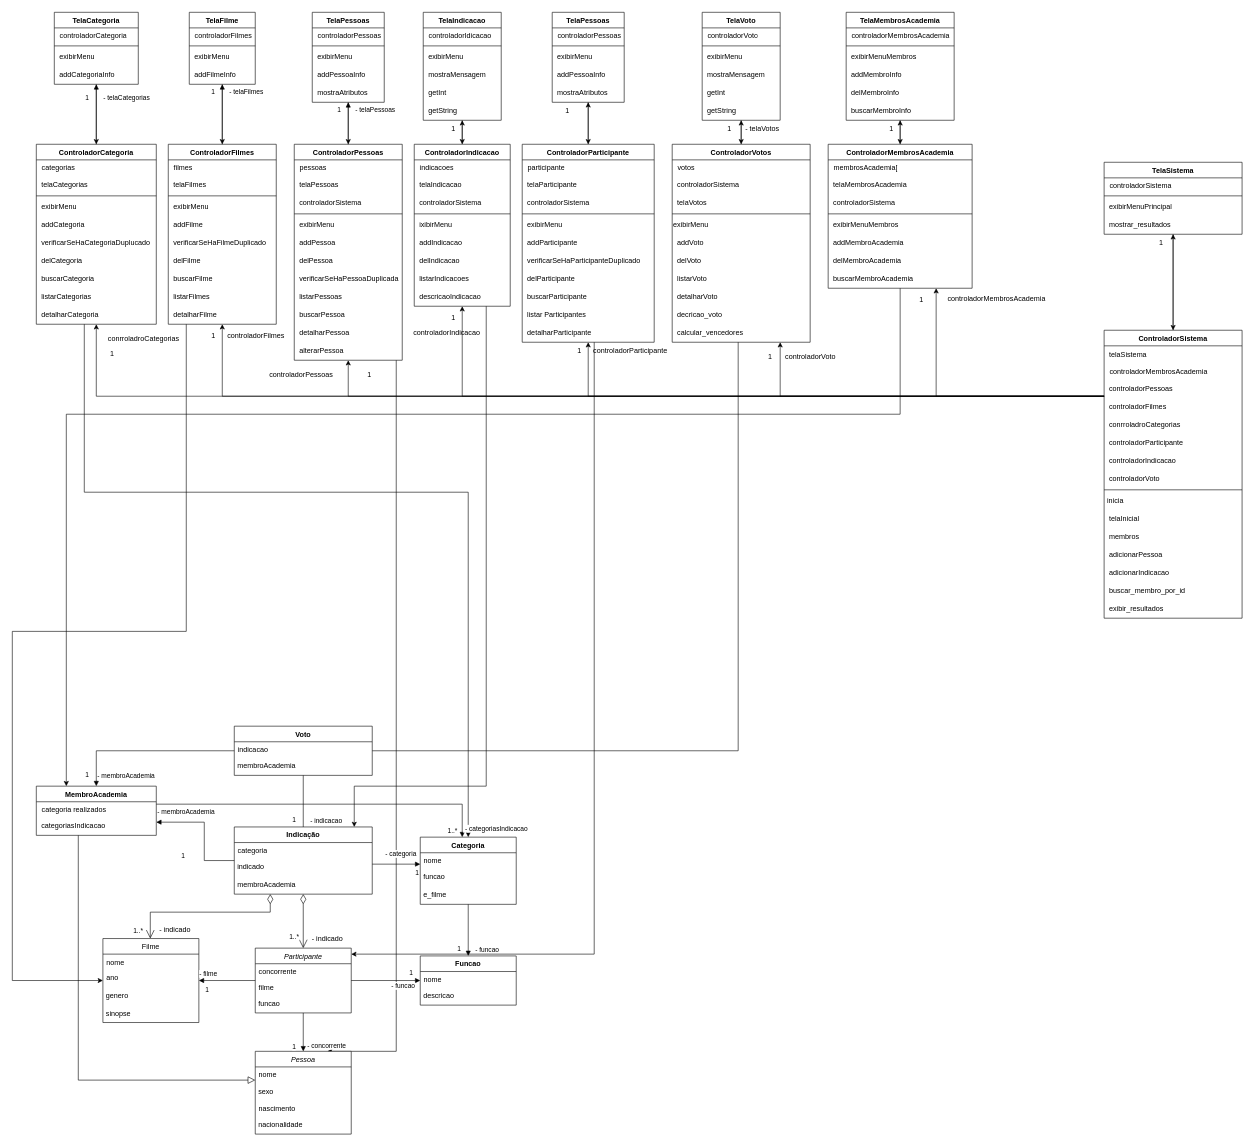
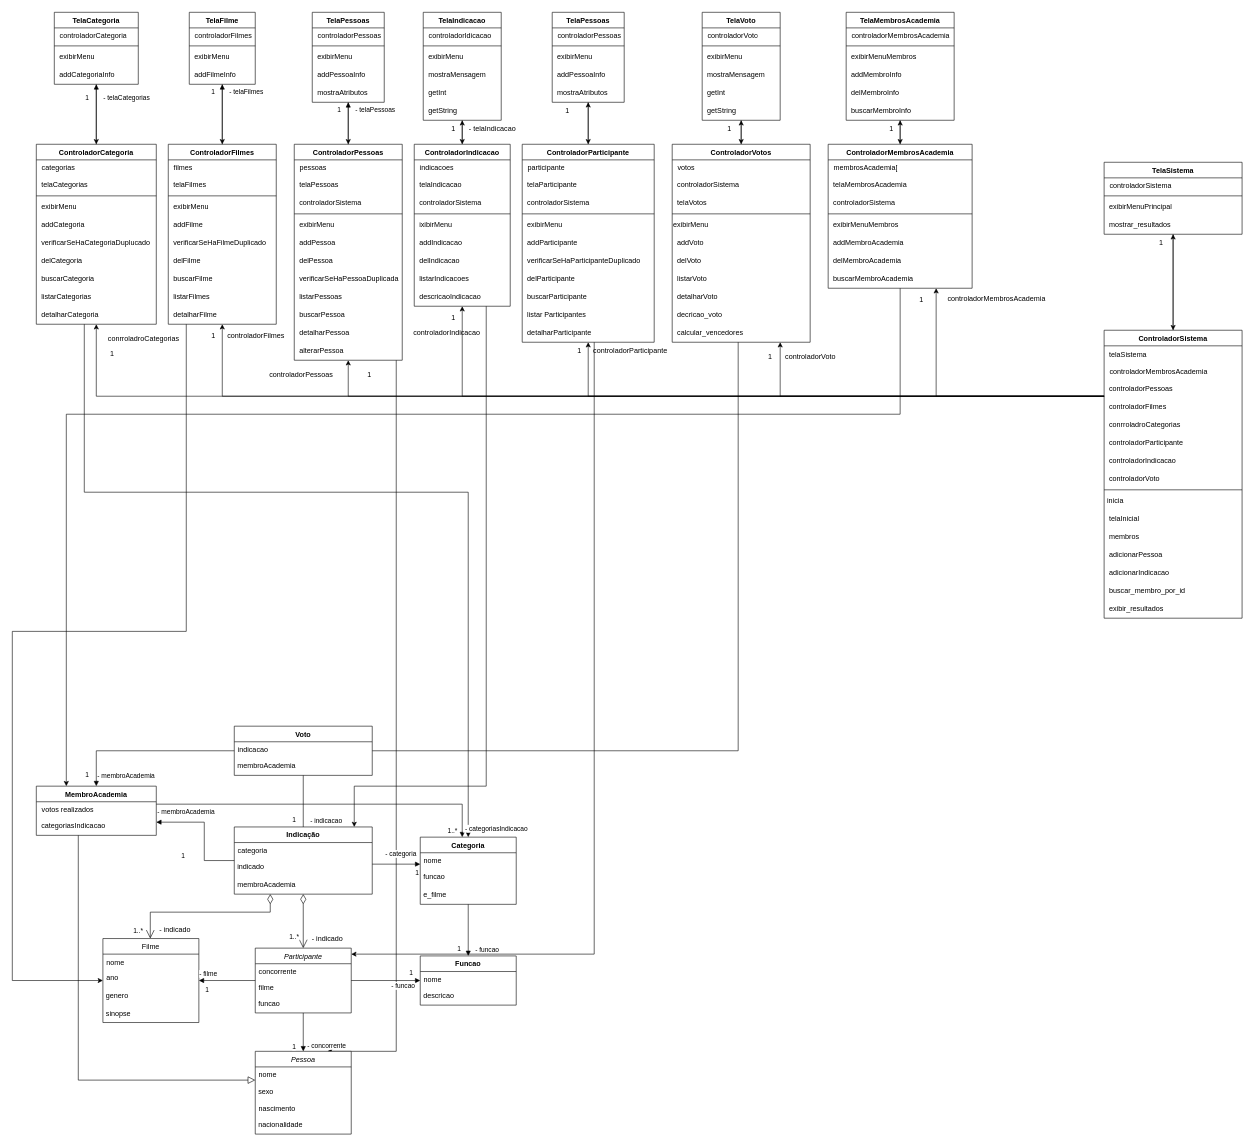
none -> (492, 129)
(762, 129) -> none
(76, 810) -> (69, 810)
